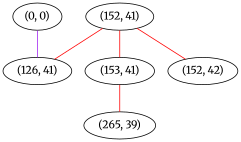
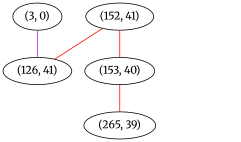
(37, 17) -> (37, 17)
(120, 71) -> (120, 71)
(203, 71) -> none
